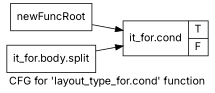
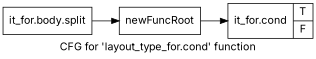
(106, 49) -> (102, 21)
